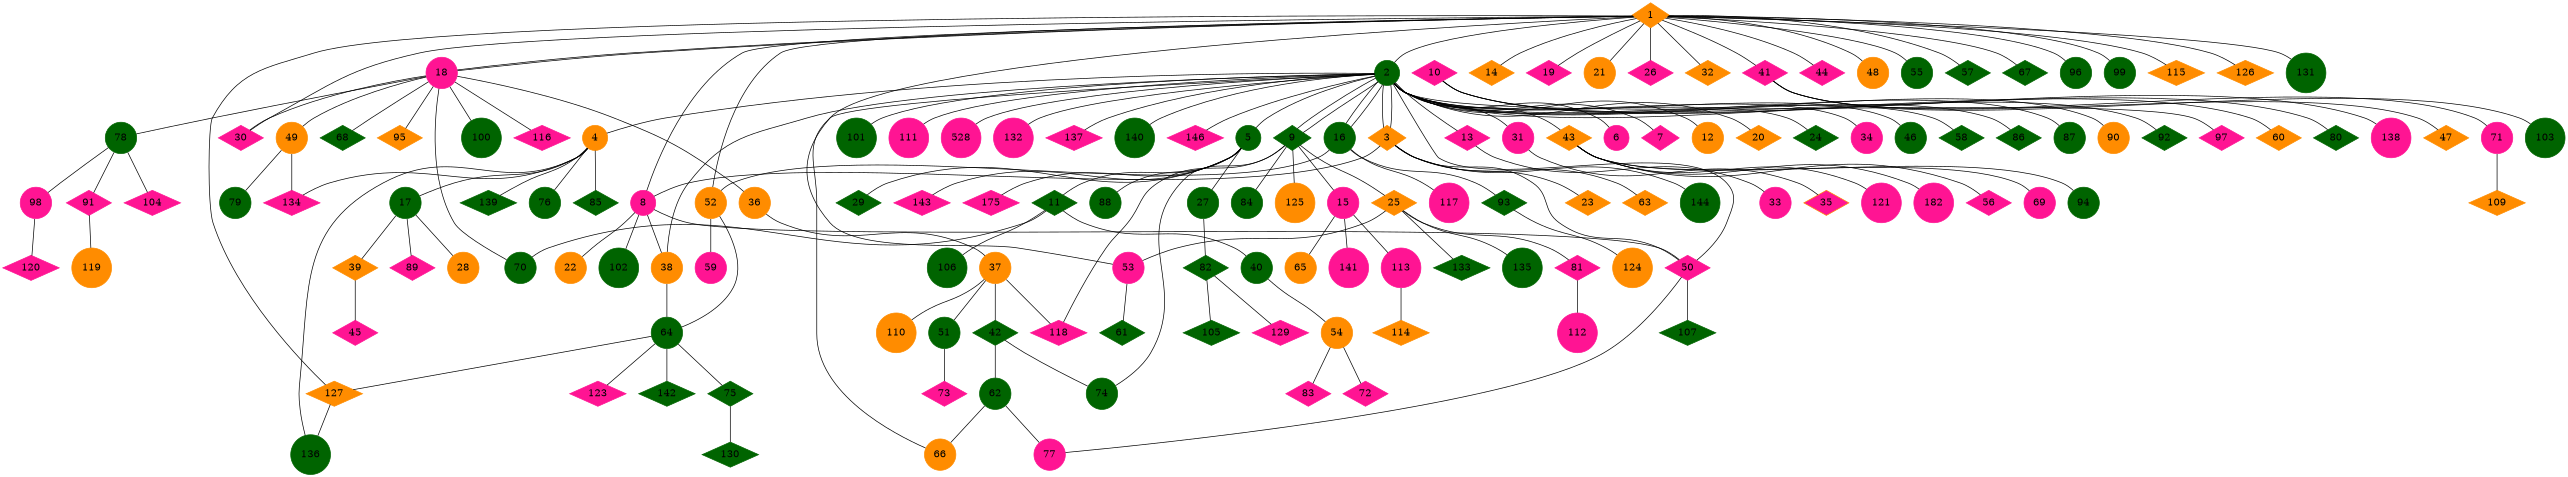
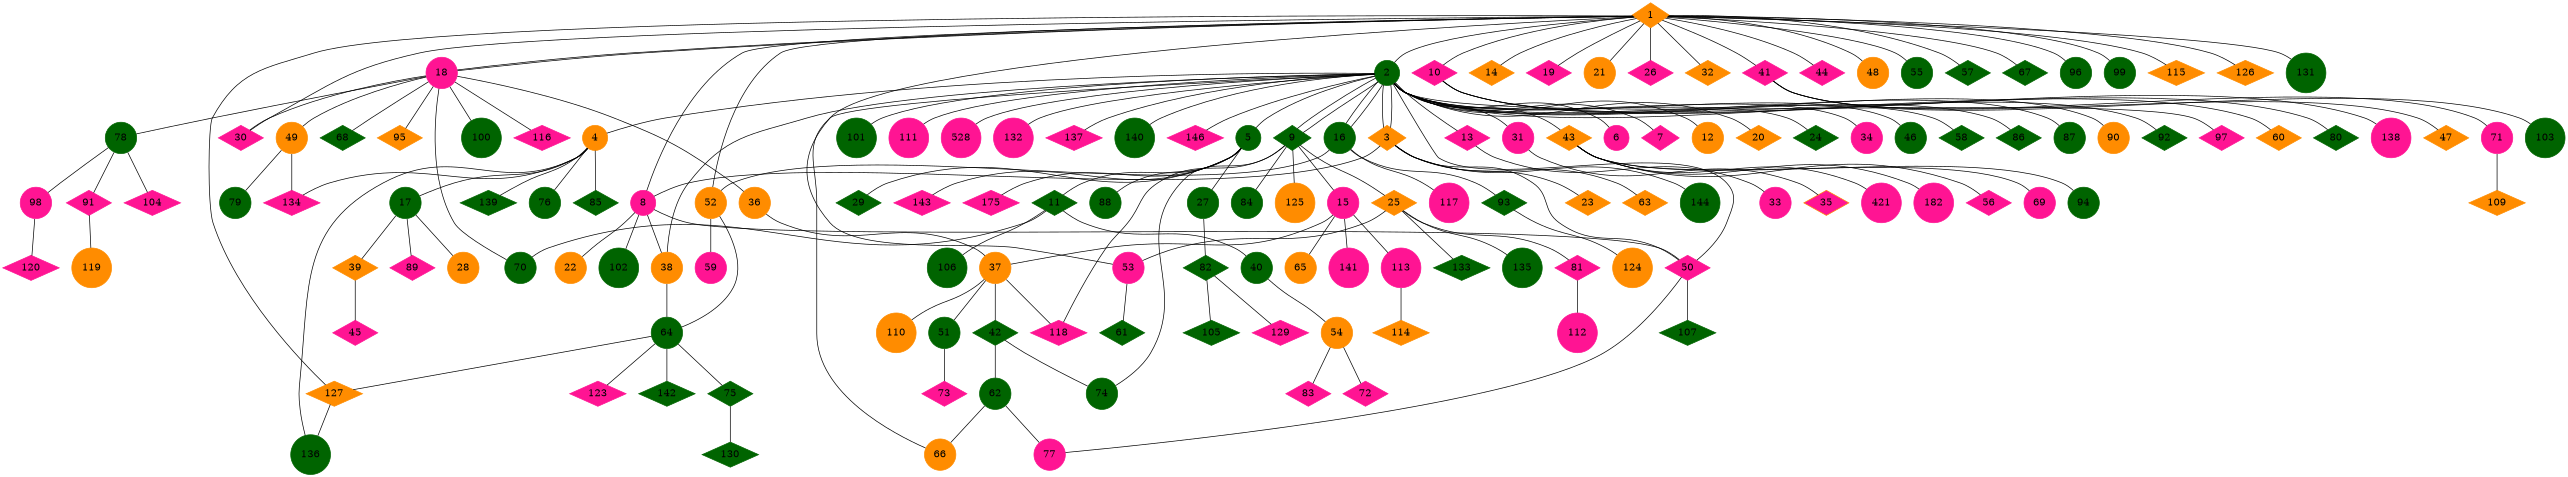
none -> (1536, 31)
(1881, 203) -> (1881, 203)
none -> (1174, 244)
